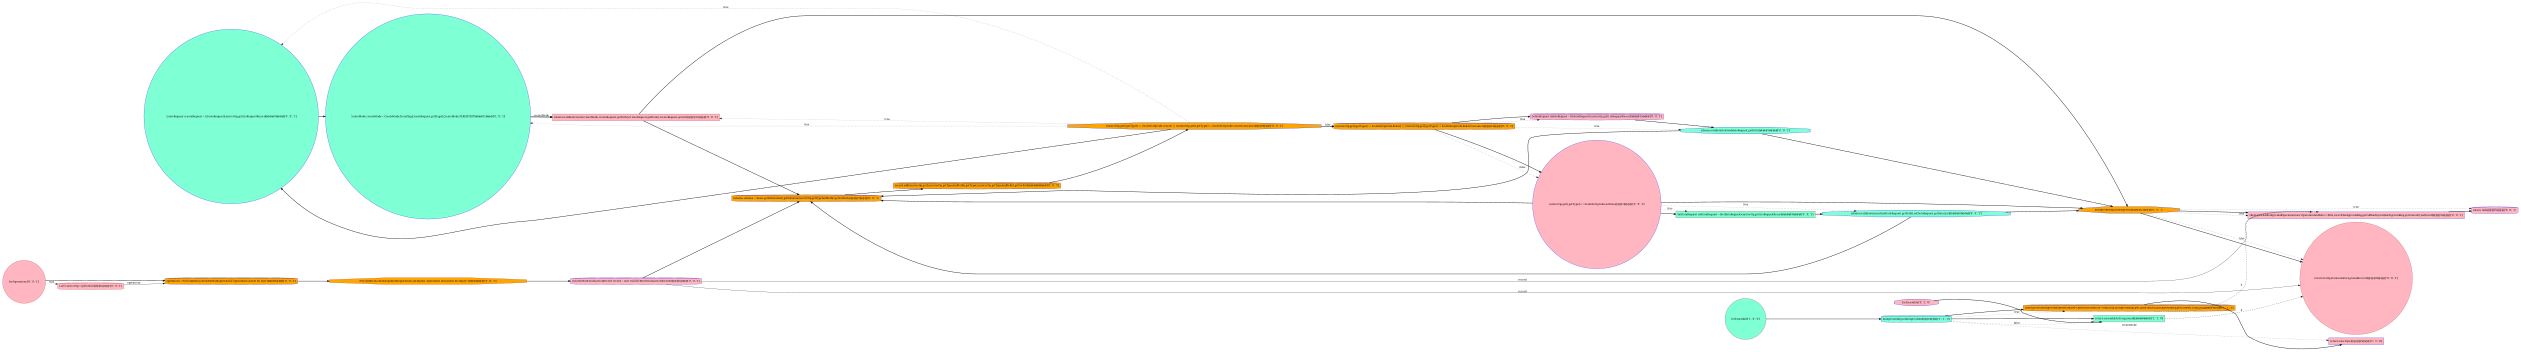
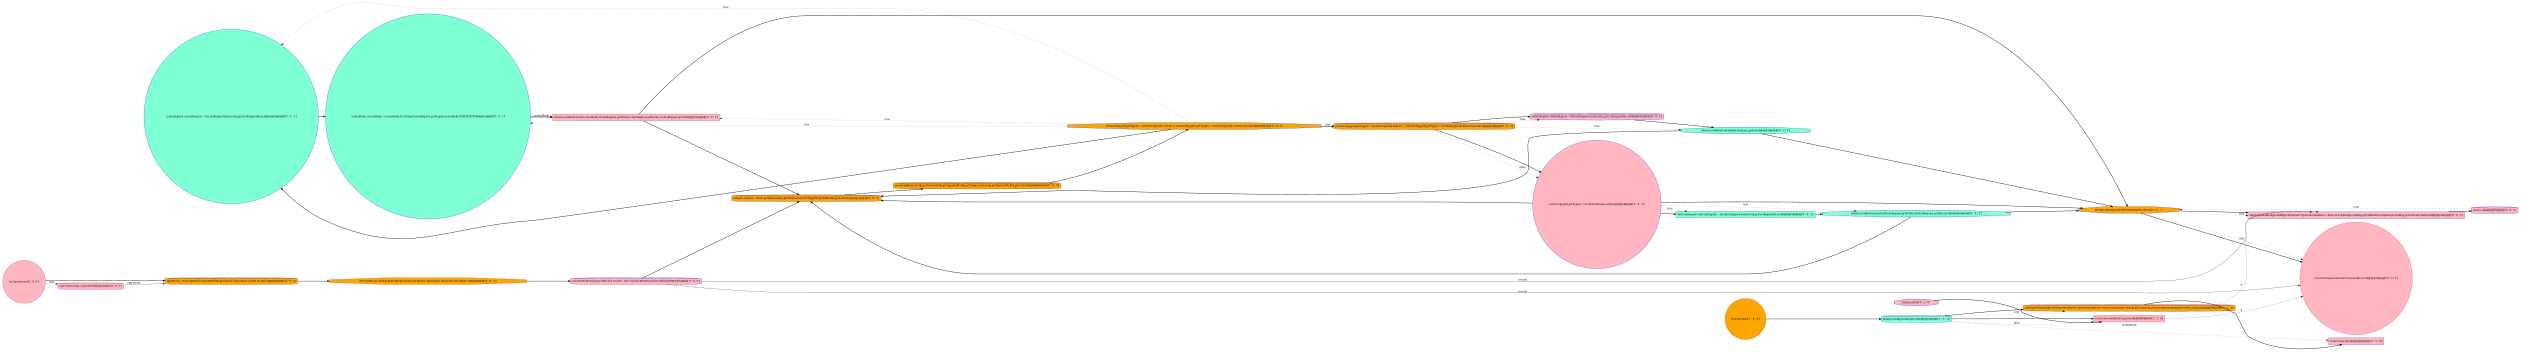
(2325, 209) -> (2327, 209)
(1746, 319) -> (1746, 319)
(2129, 319) -> (2129, 319)
